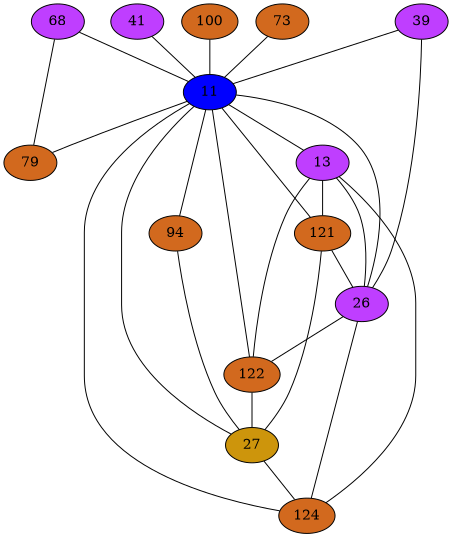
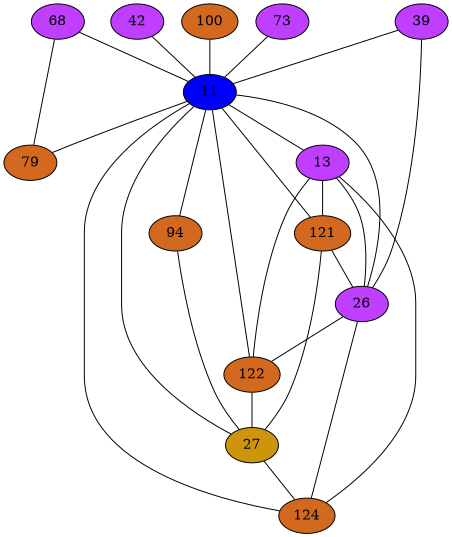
(137, 22) -> (137, 22)
(282, 22) -> (282, 22)
